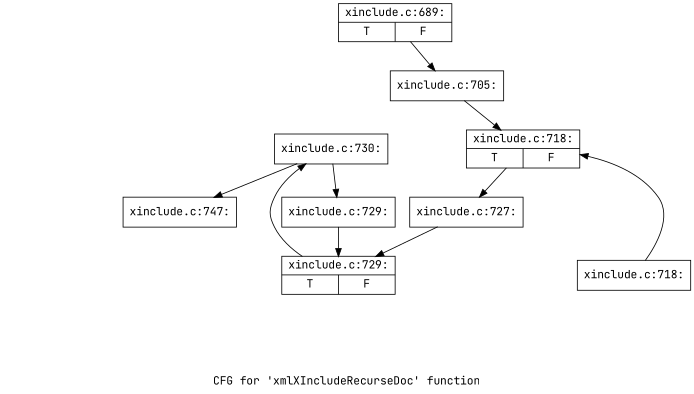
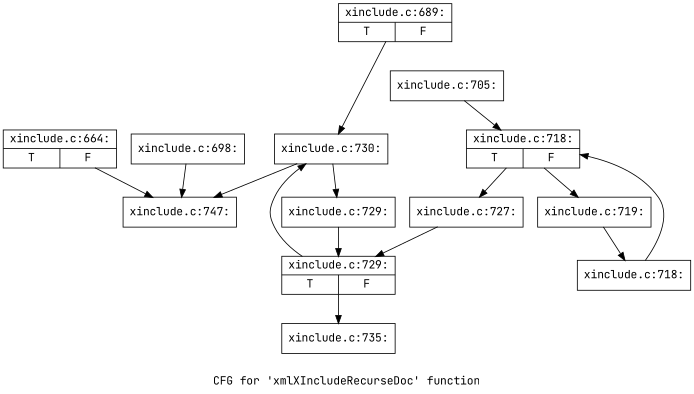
(420, 53) -> (364, 84)
none -> (60, 149)
none -> (188, 149)
none -> (594, 212)
none -> (338, 338)
